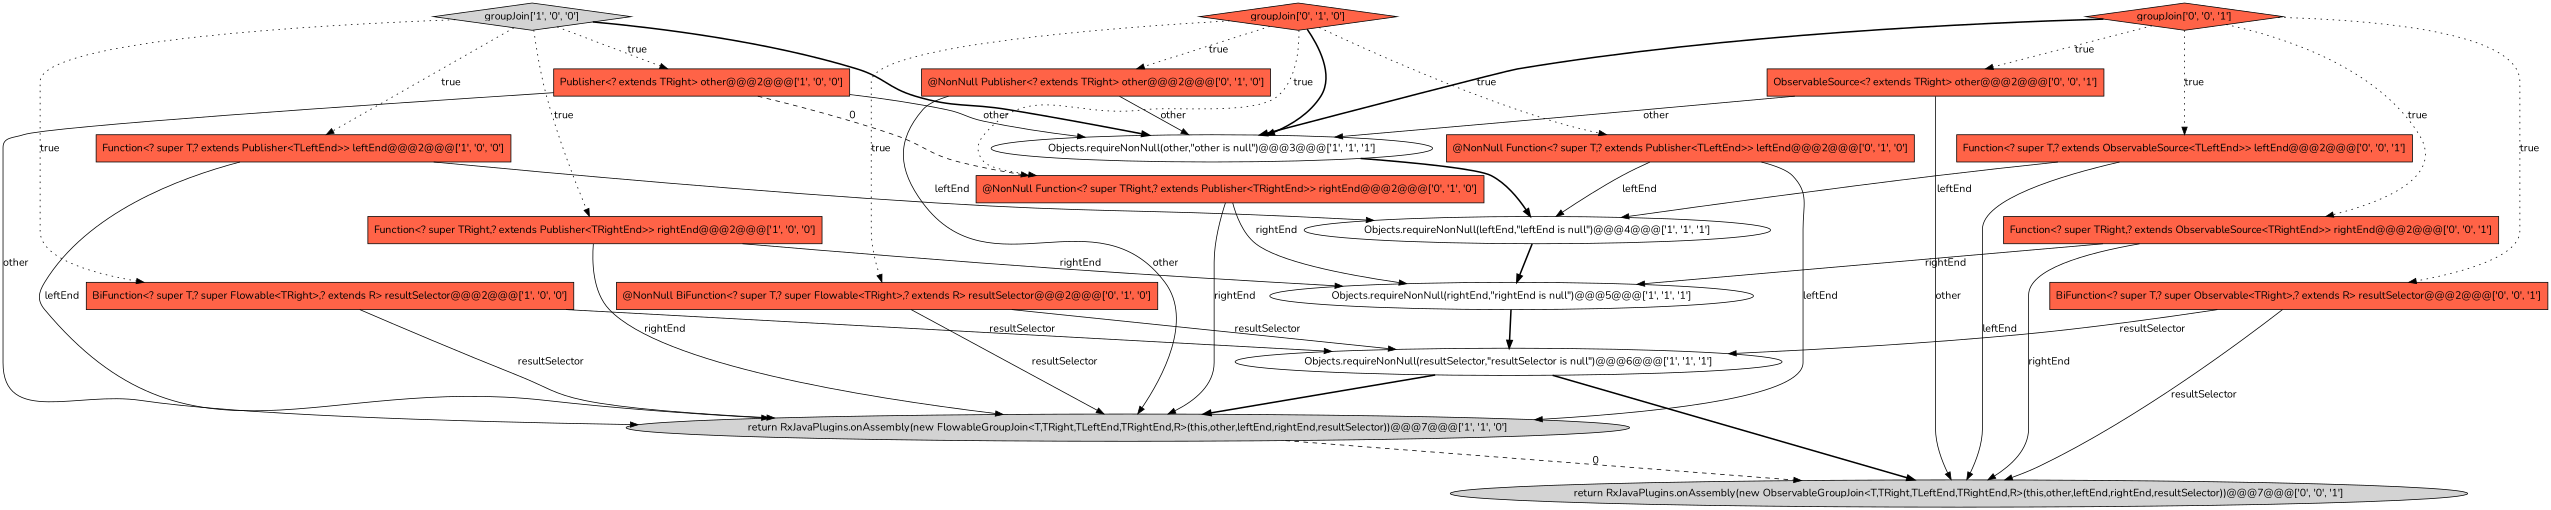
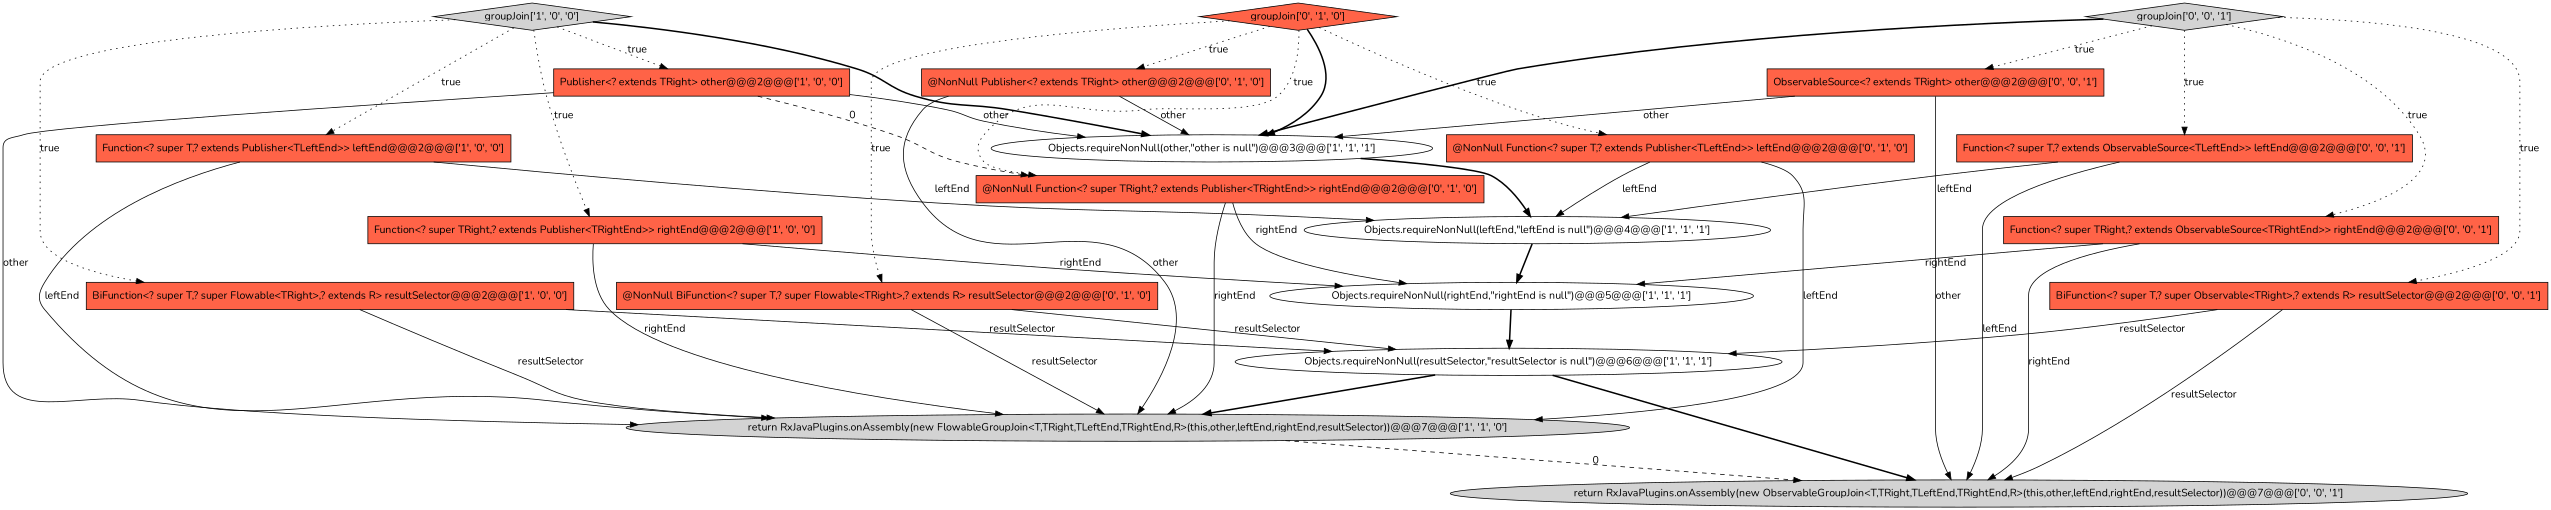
(2185, 17) -> (2185, 17)
